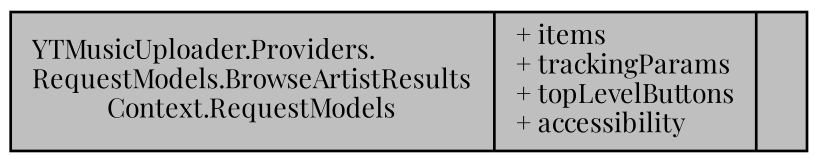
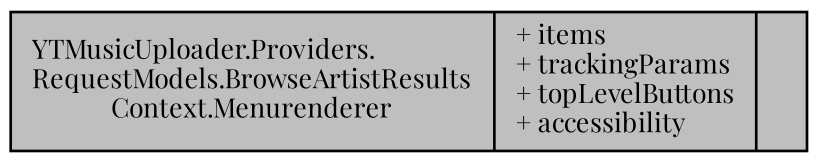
(253, 110) -> (253, 110)
